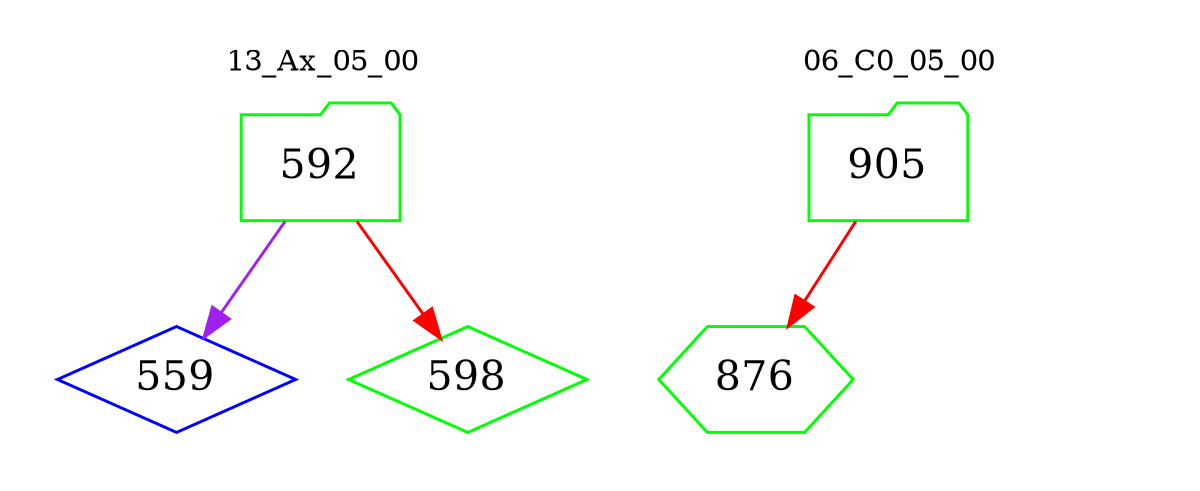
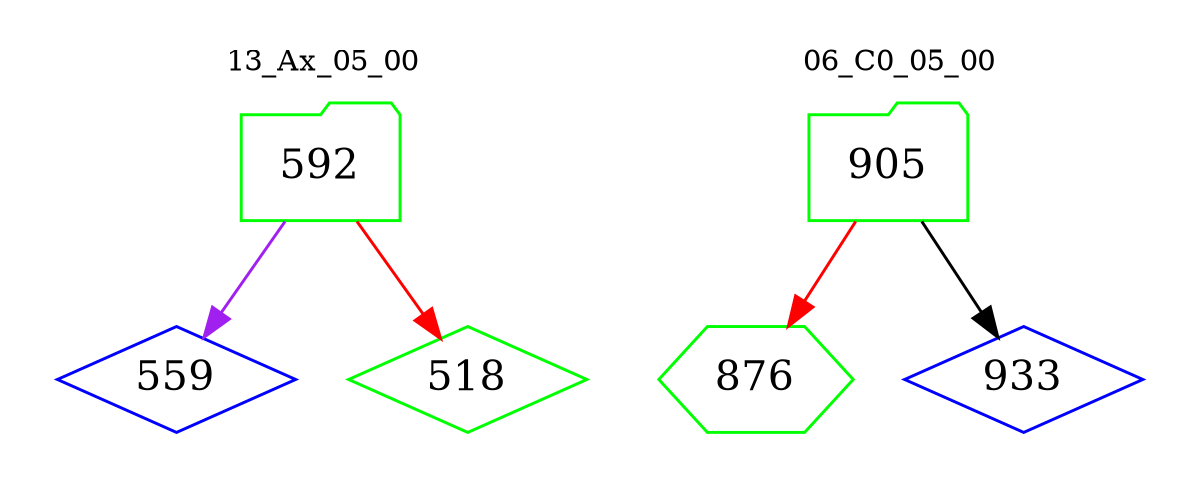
(468, 379) -> (468, 379)
none -> (1024, 379)
